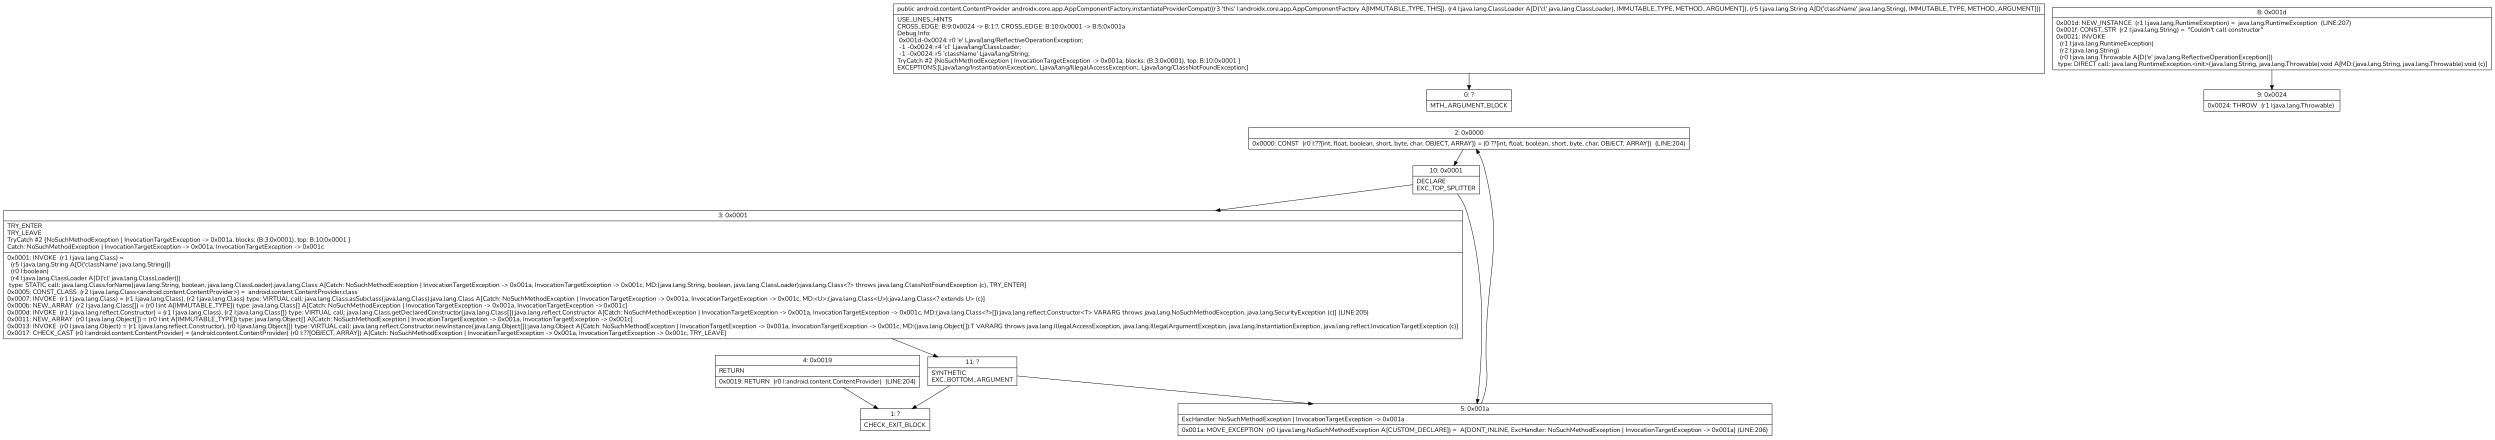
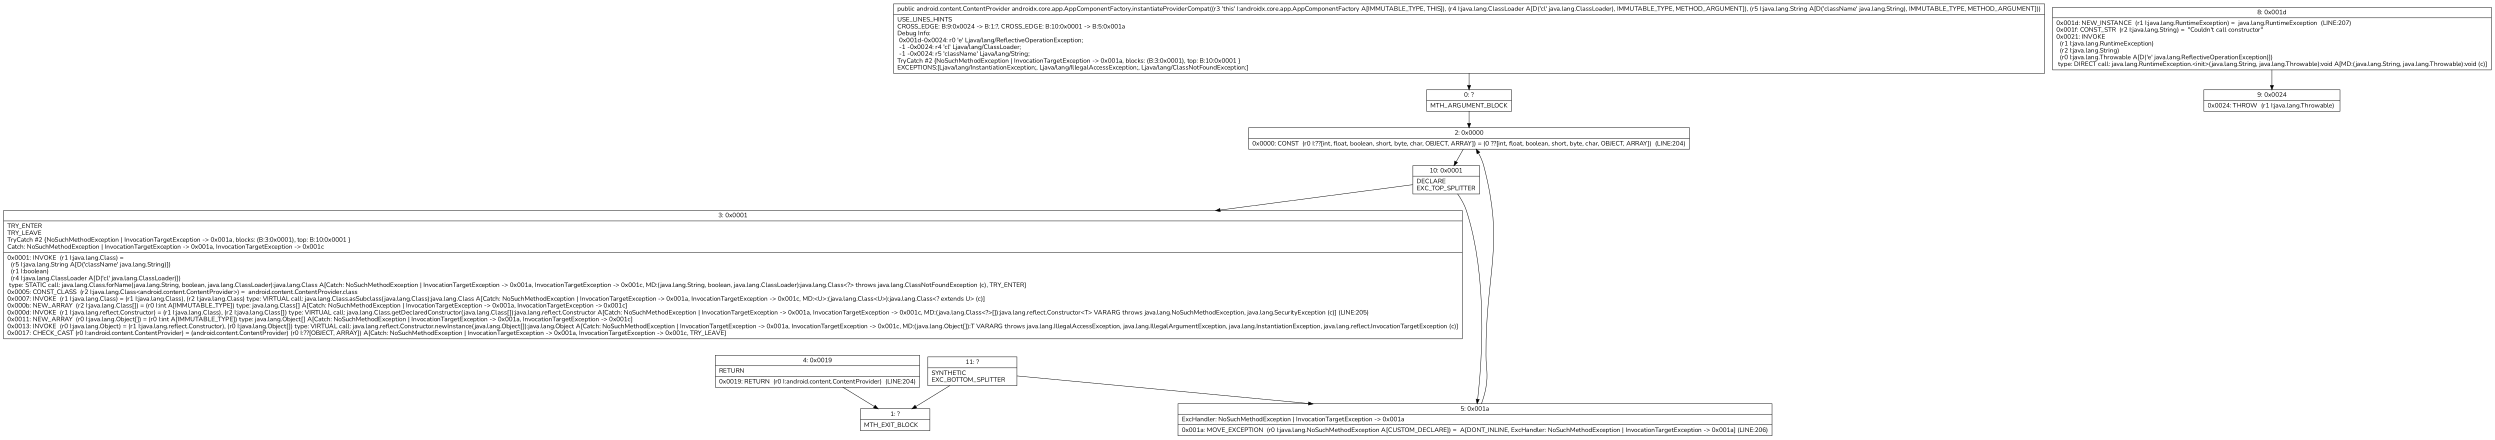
none -> (1469, 117)
(28, 271) -> (28, 271)
(913, 347) -> none
(972, 380) -> (968, 380)
(895, 425) -> (891, 425)
